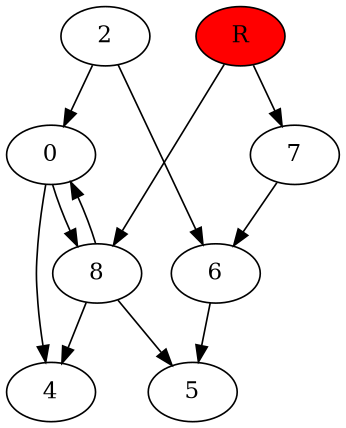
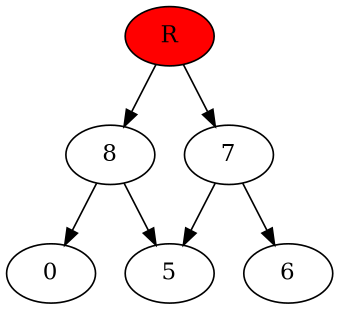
(105, 36) -> none
(61, 208) -> none
(206, 324) -> (203, 207)
(51, 392) -> none
